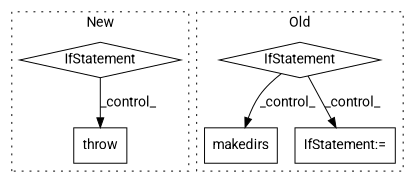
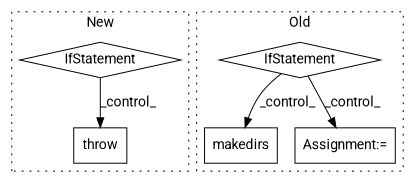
(345, 146) -> (345, 146)
